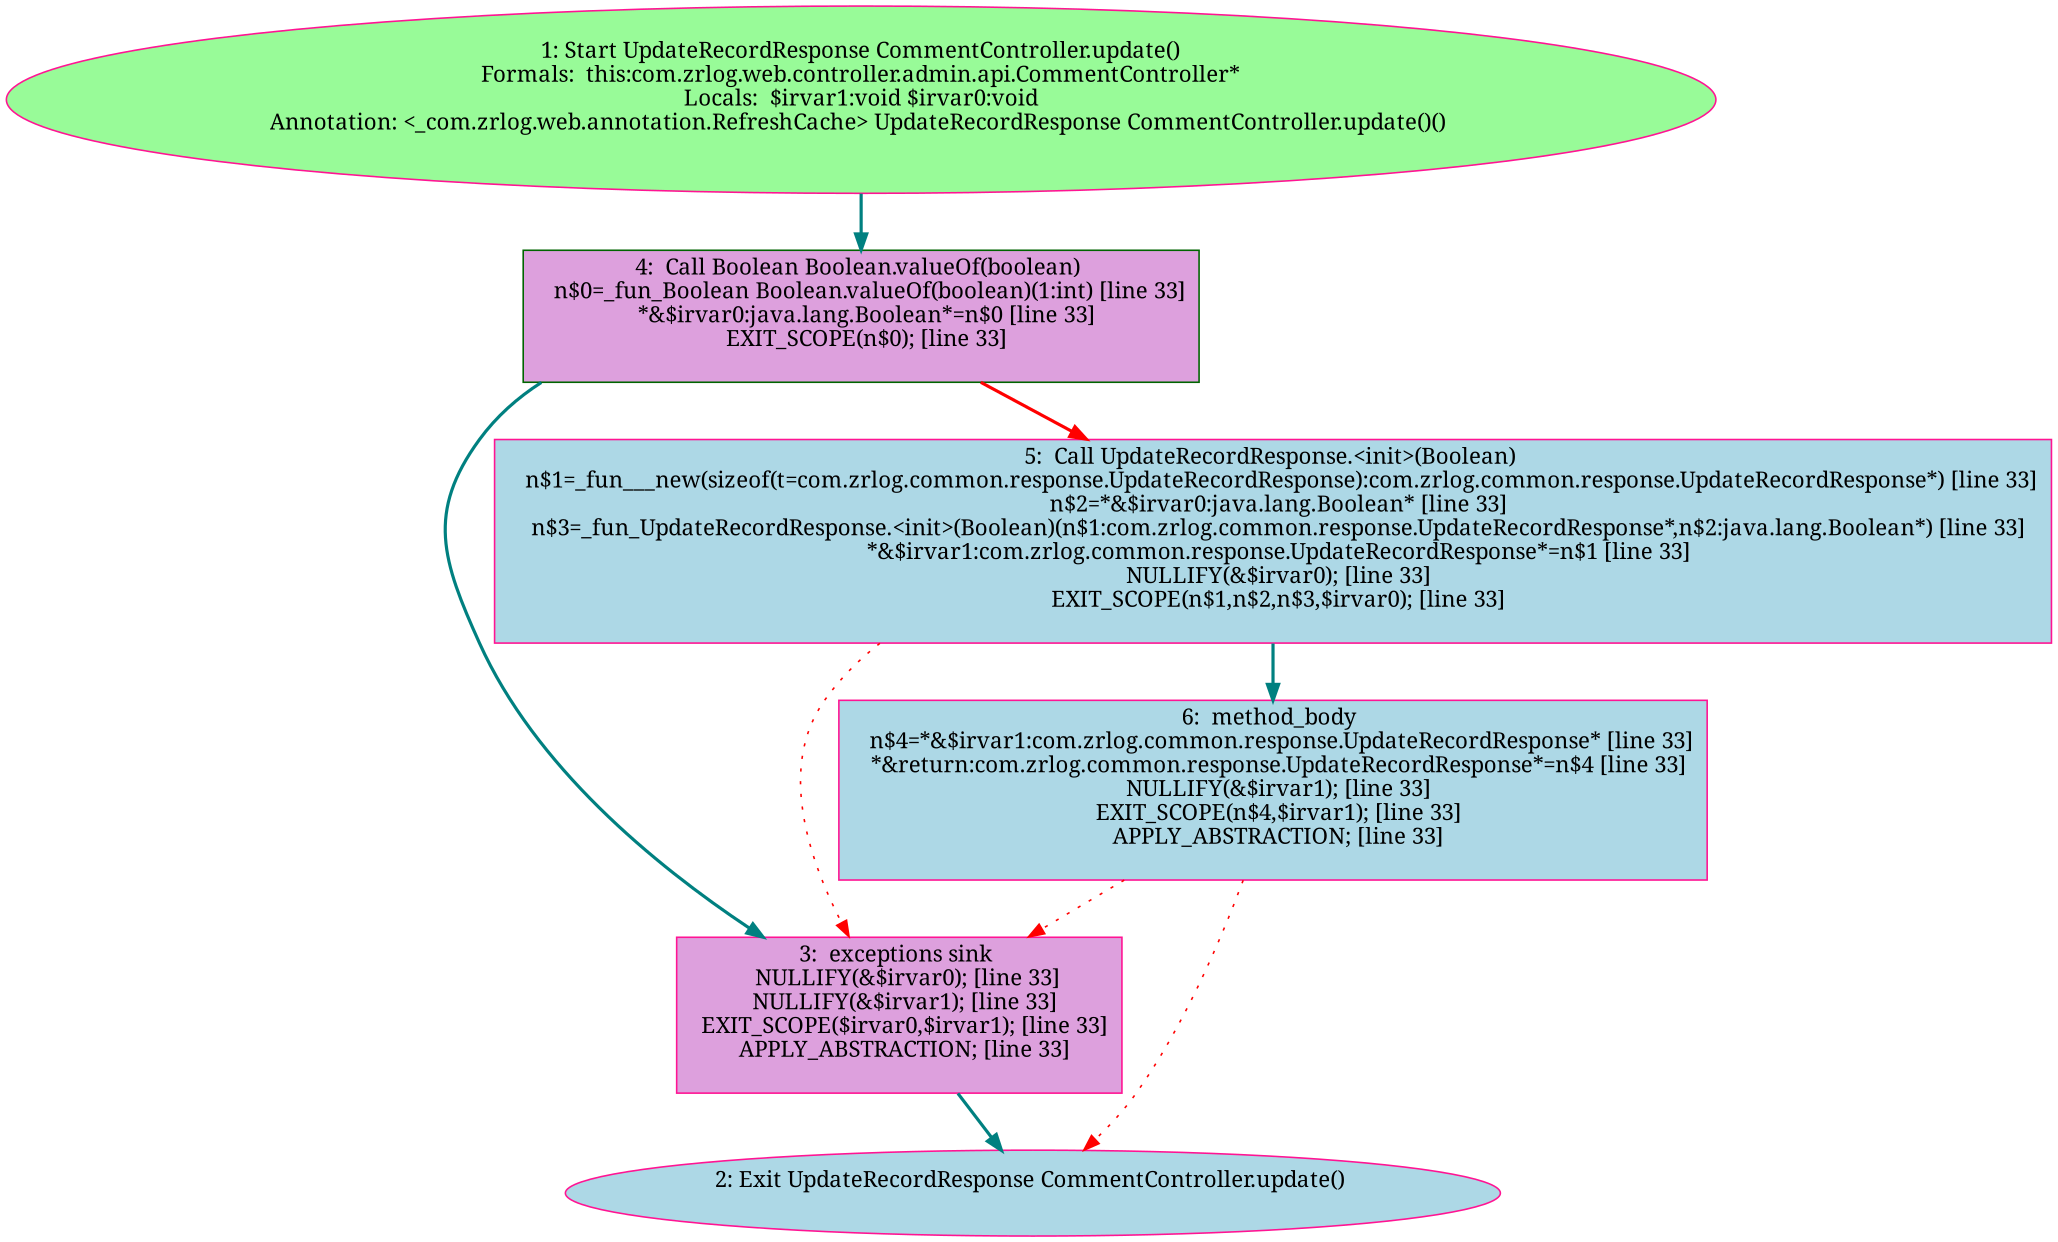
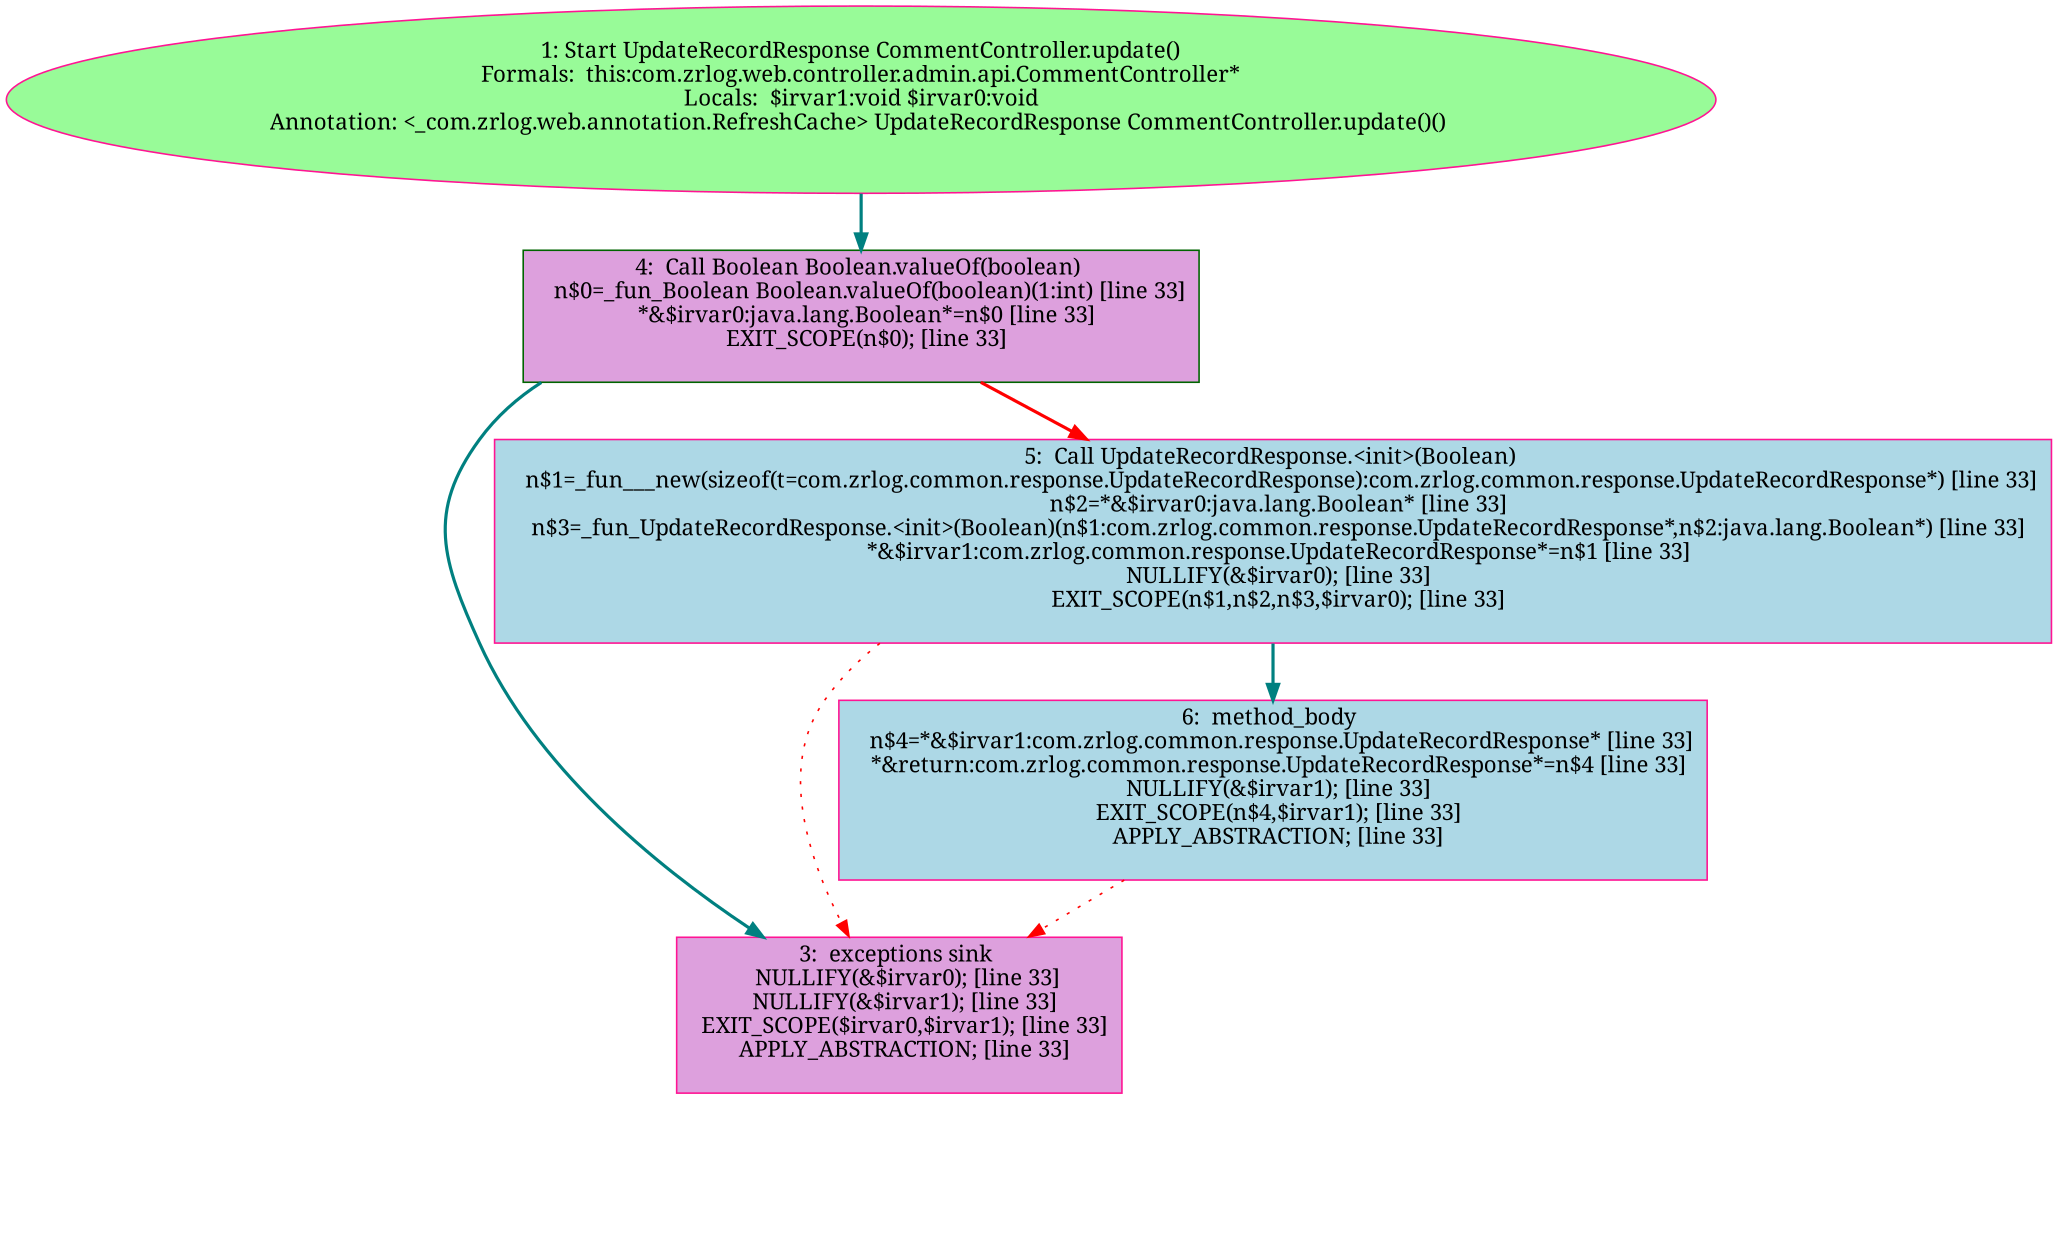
(1033, 1193) -> none
